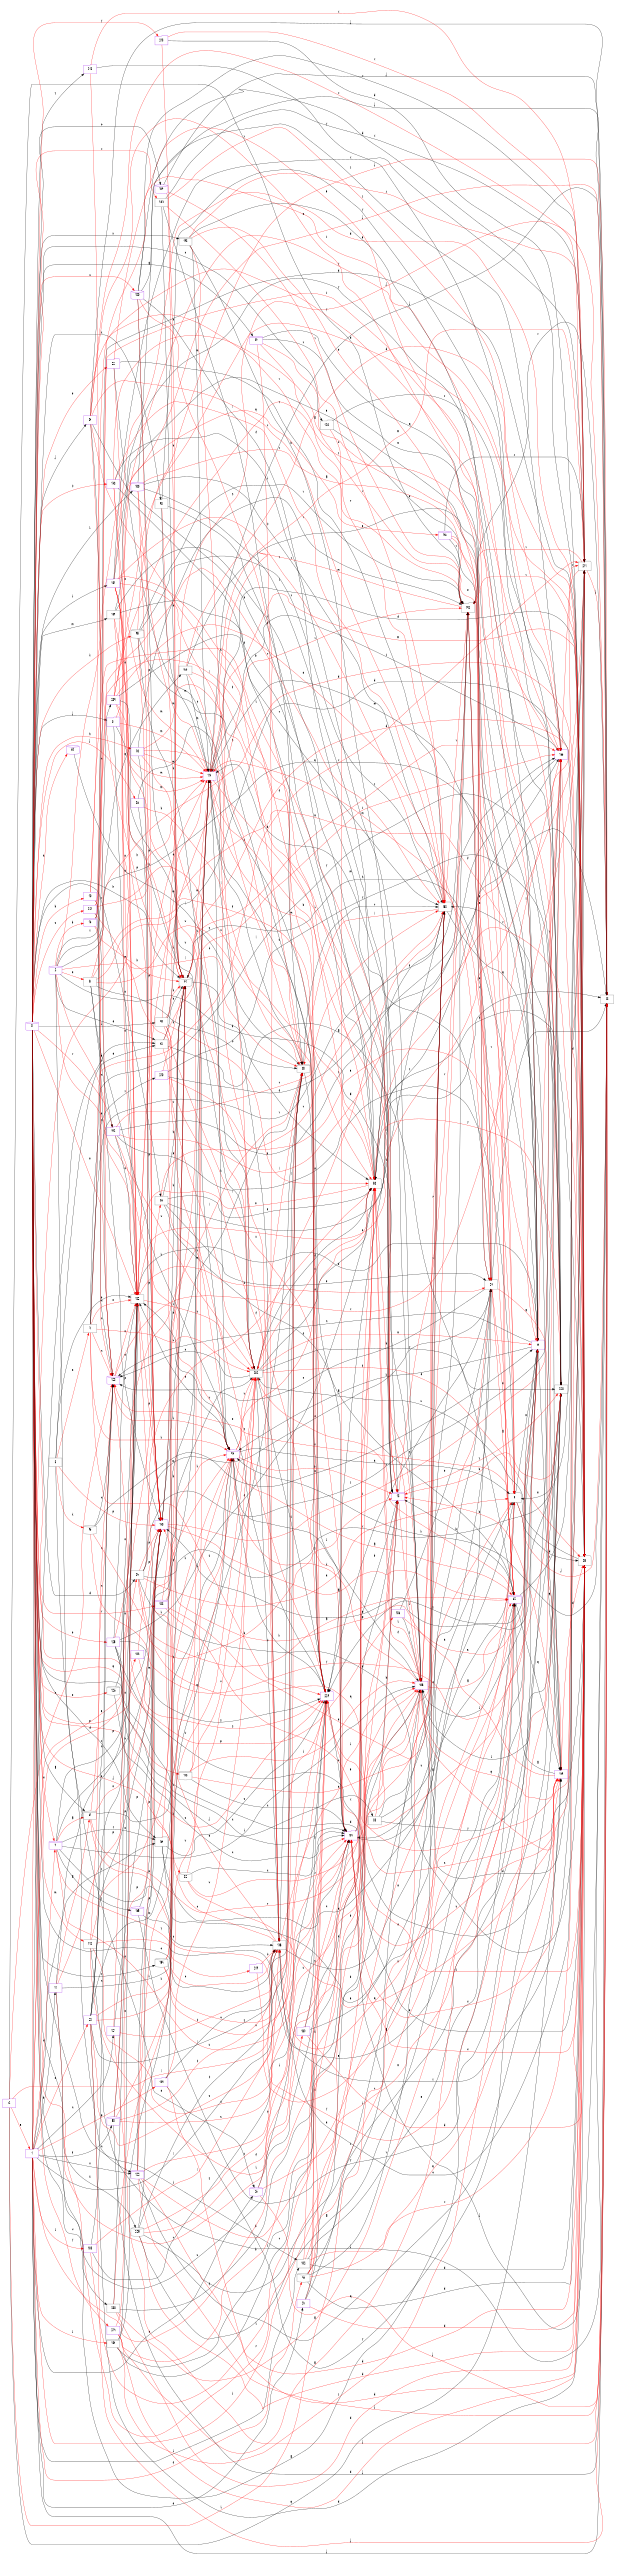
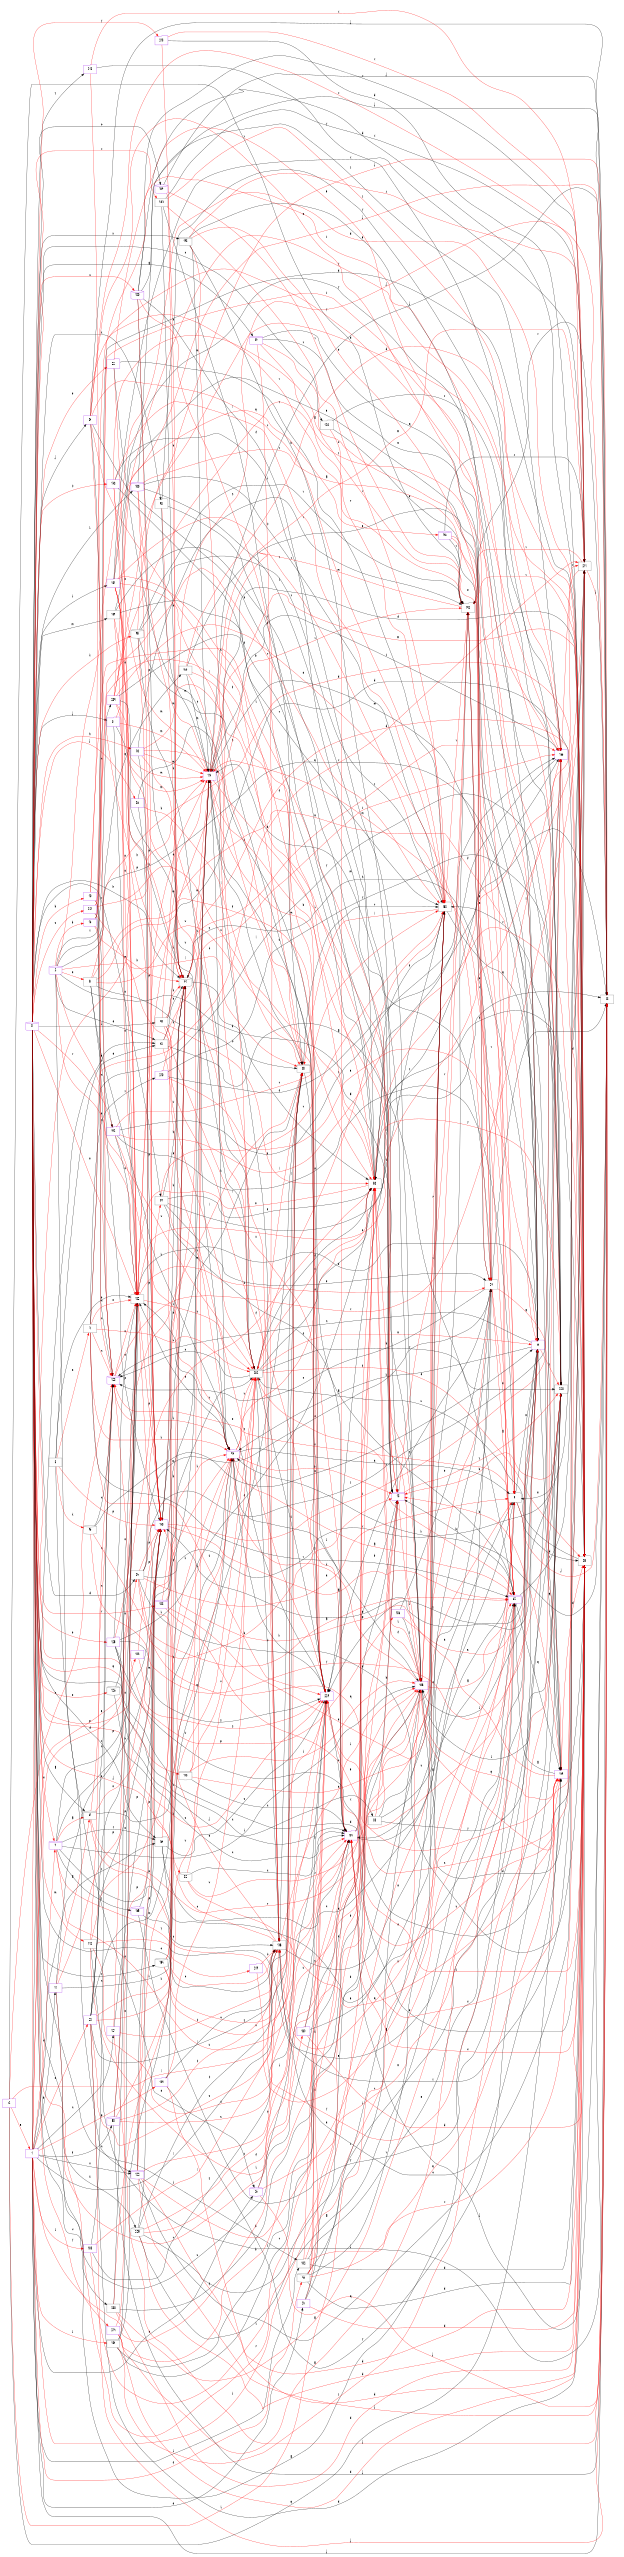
(73, 750) -> none
(331, 1039) -> (240, 1545)
(546, 1051) -> (552, 1372)
(161, 1201) -> (161, 1201)
